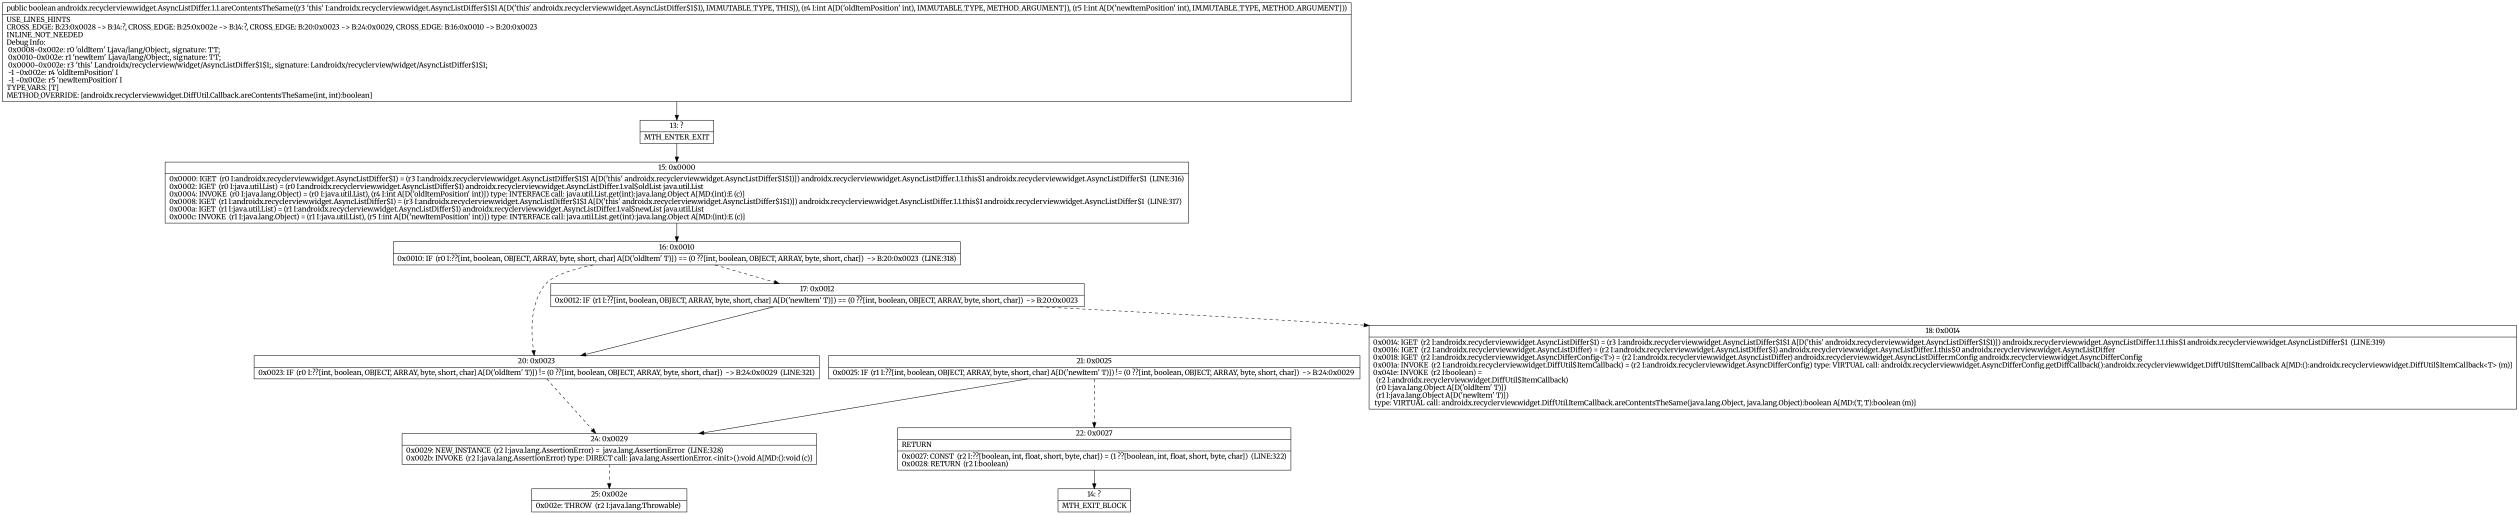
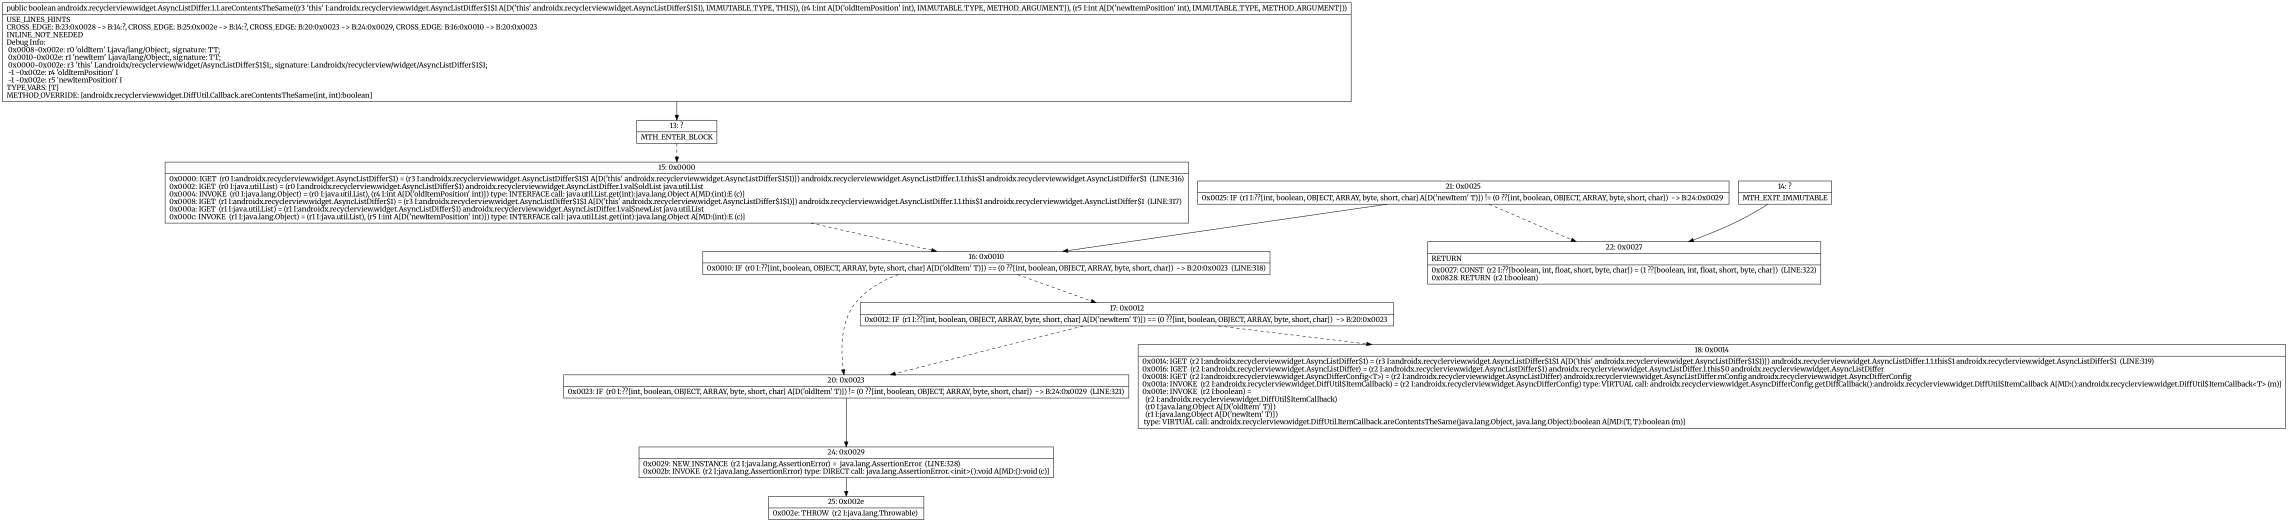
(677, 137) -> (677, 137)
(677, 150) -> (677, 150)
(677, 230) -> (871, 237)
(680, 331) -> (989, 350)
(1429, 373) -> (1198, 392)
(570, 404) -> (846, 420)
(866, 406) -> (1227, 227)
(956, 464) -> (1486, 278)
(609, 474) -> (846, 485)
(1094, 477) -> (1732, 224)
(1094, 506) -> (1785, 198)
